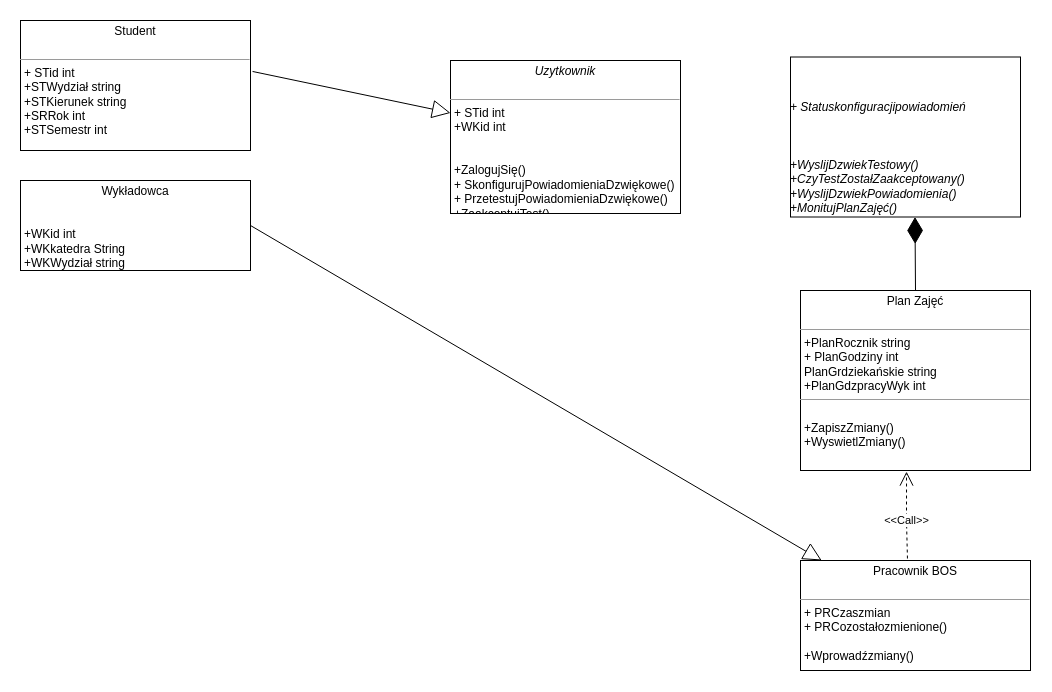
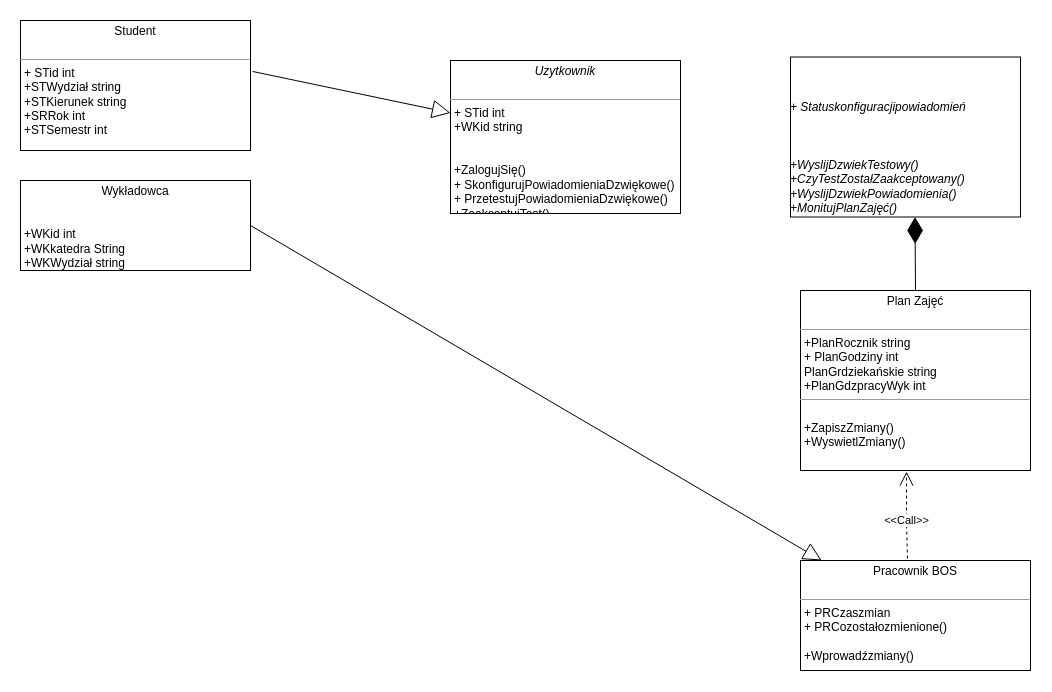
(565, 111) -> (565, 111)
